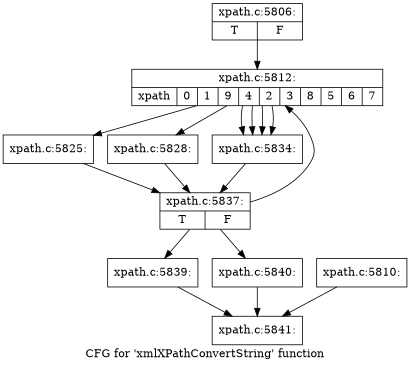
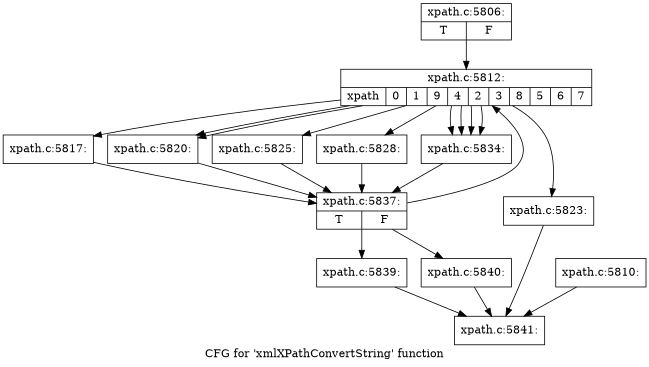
none -> (48, 149)
none -> (153, 149)
none -> (549, 211)
